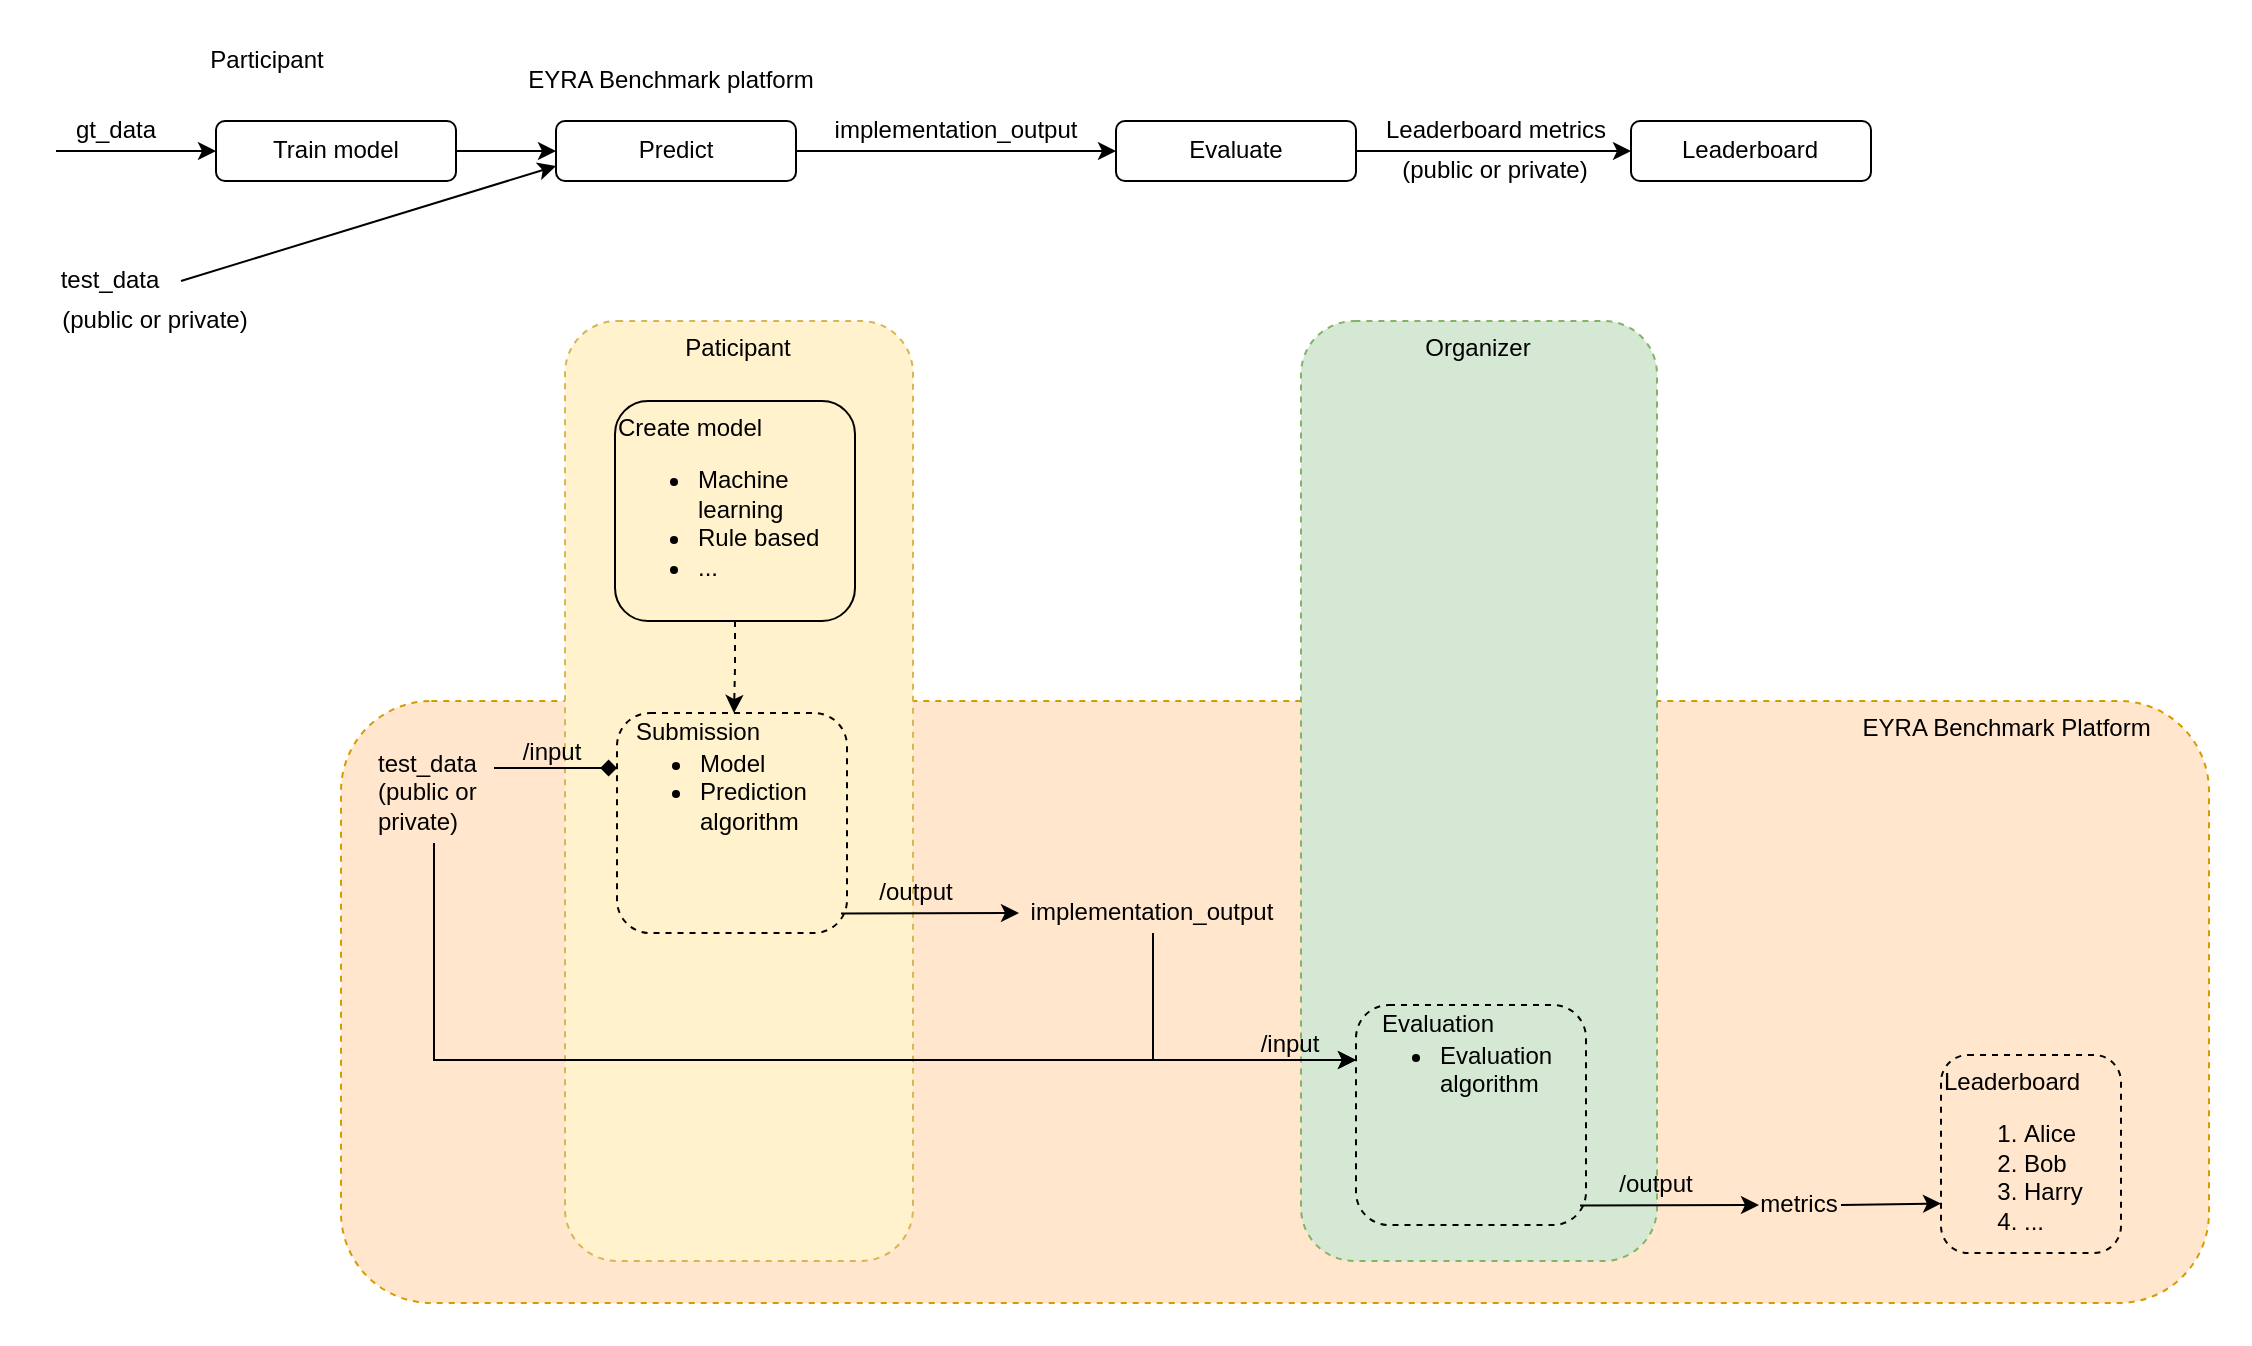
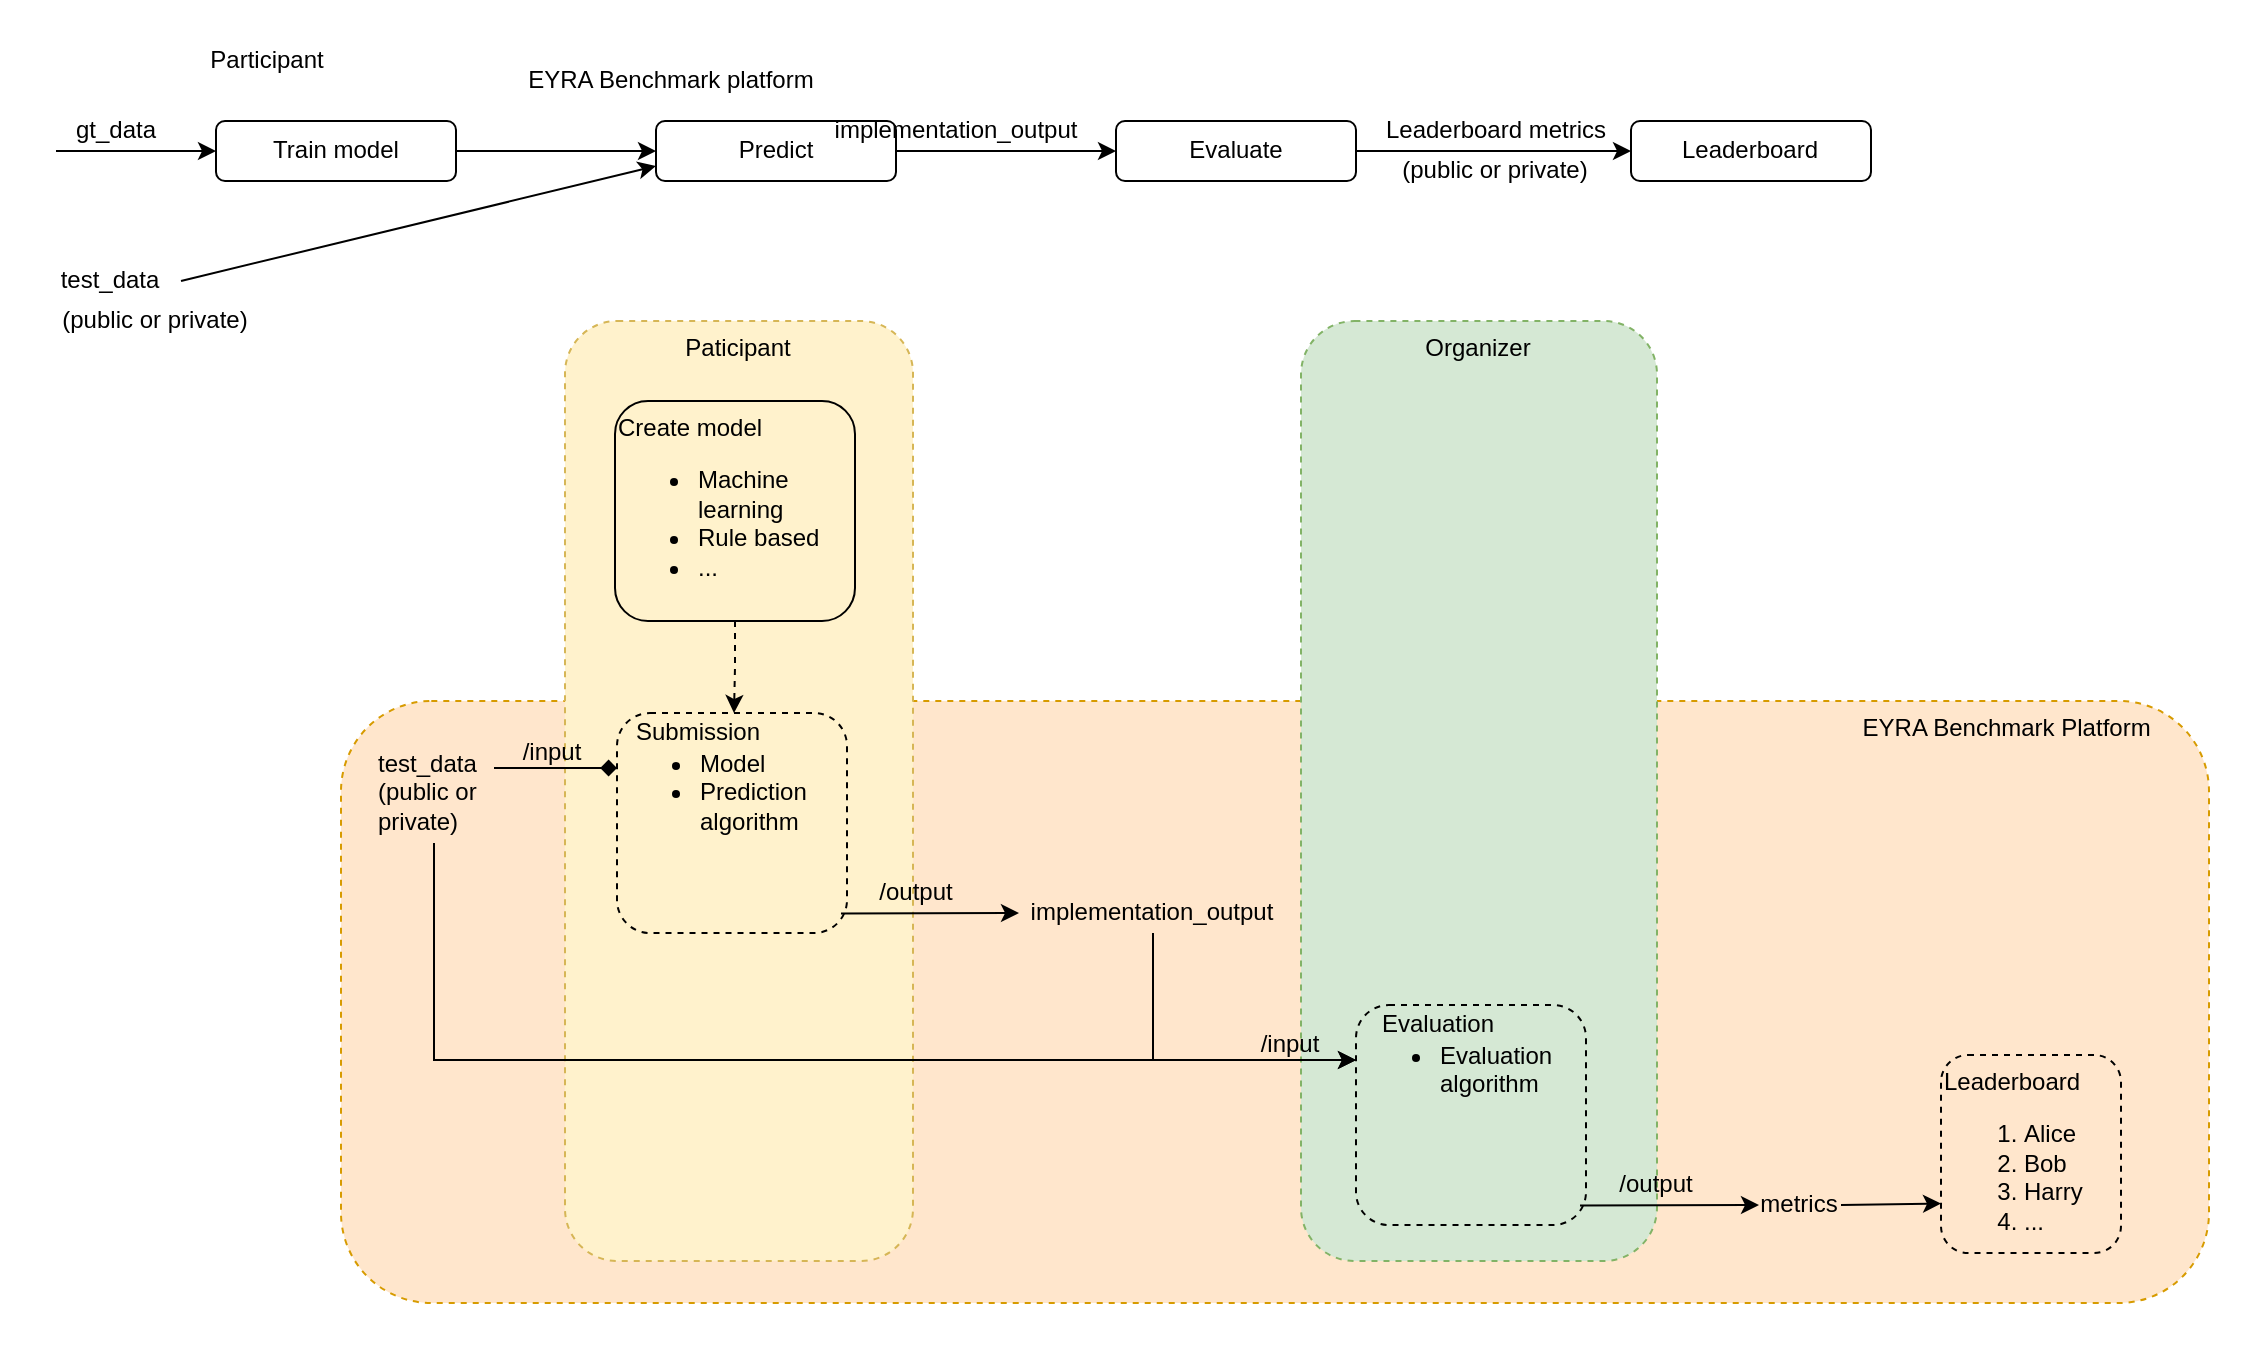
(676, 151) -> (776, 151)
